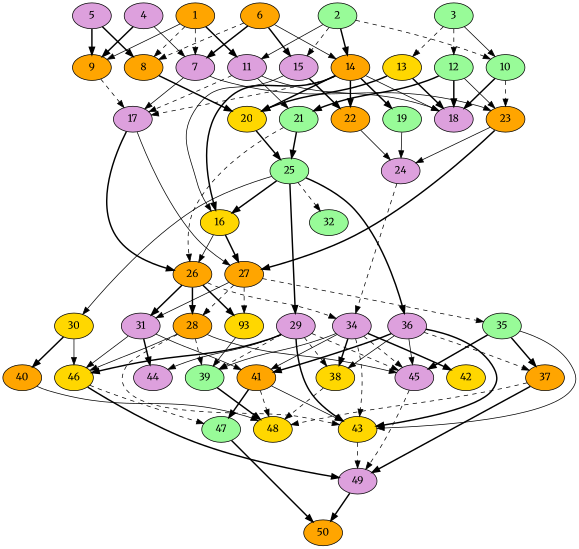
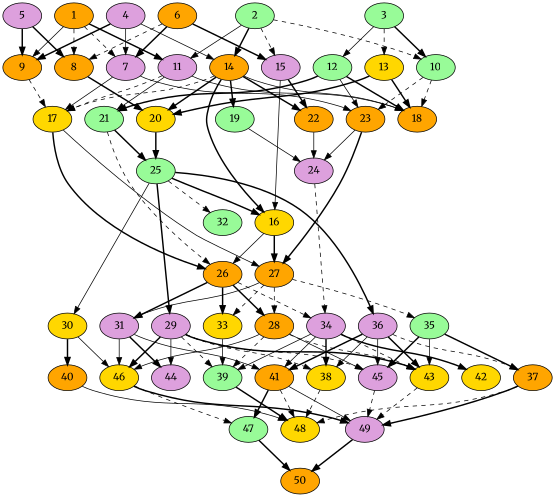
(454, 38) -> (364, 36)
(477, 39) -> (407, 39)
(303, 41) -> (174, 40)
(483, 90) -> (428, 90)
(133, 119) -> (52, 119)
(454, 119) -> (417, 119)
(244, 326) -> (223, 326)
(382, 351) -> none
(300, 400) -> (319, 403)
